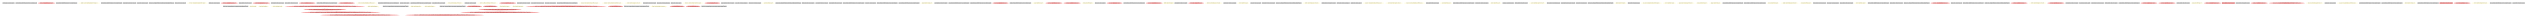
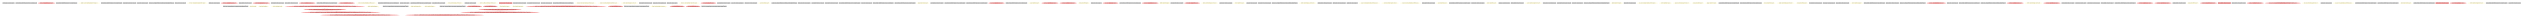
(508, 3) -> (506, 3)
